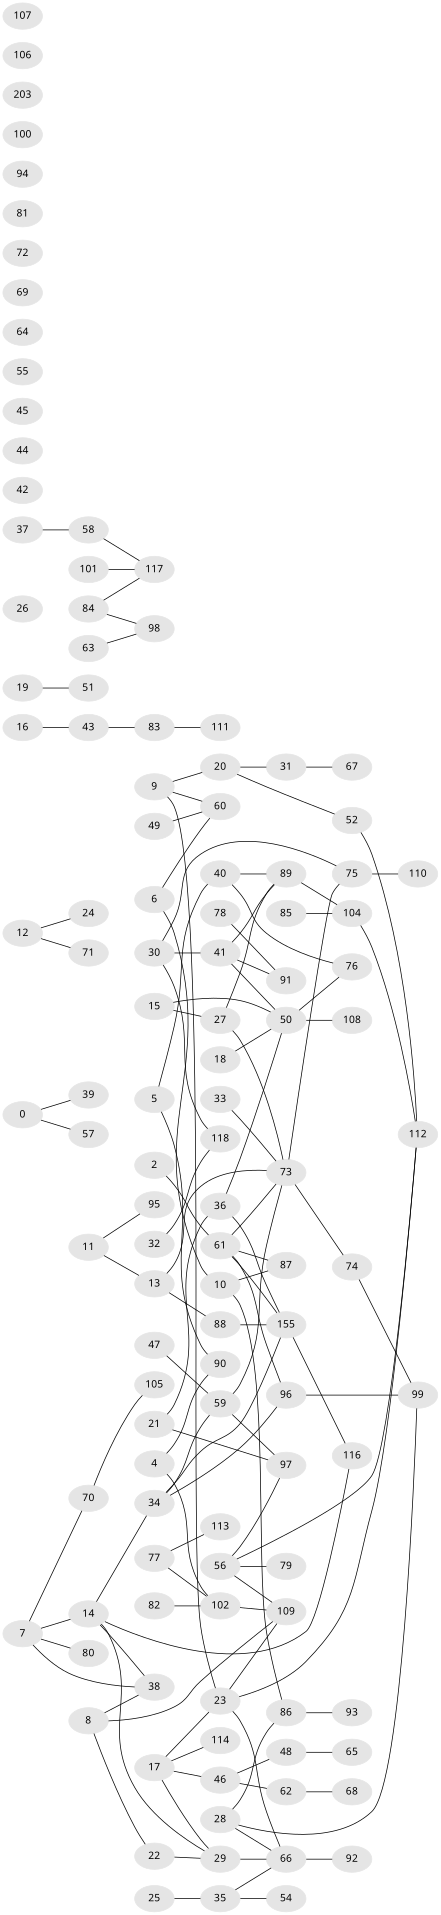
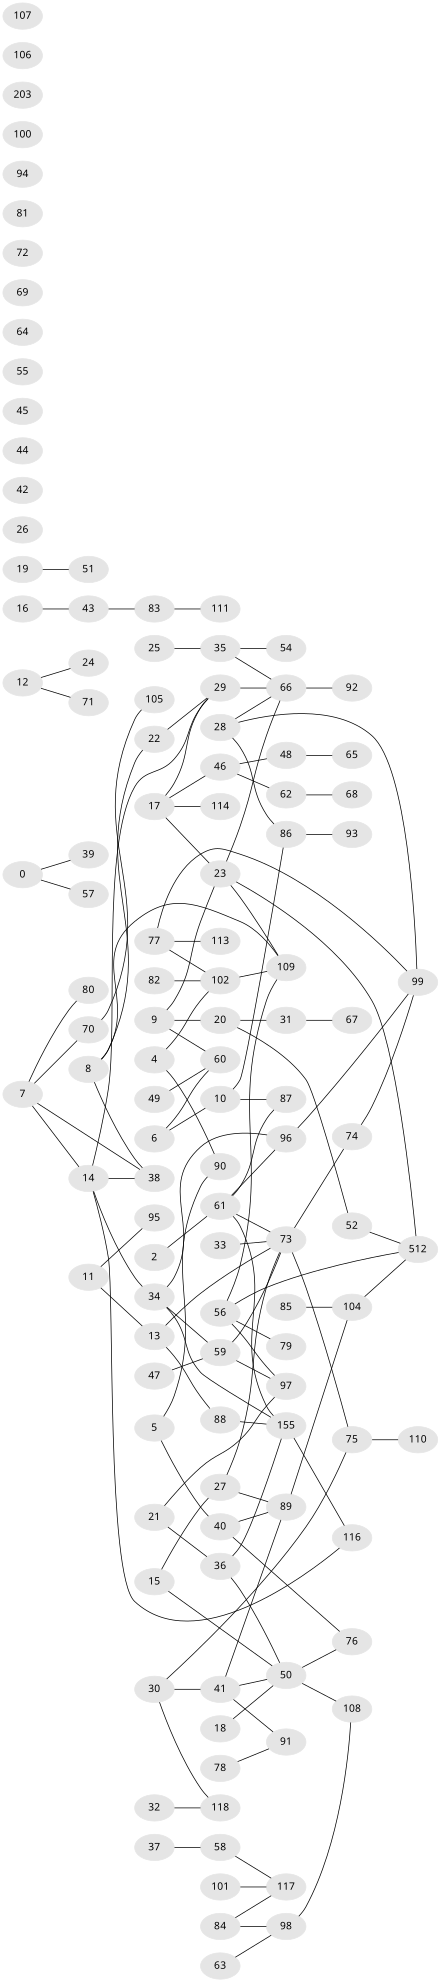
none -> (268, 865)
(418, 1135) -> (418, 1249)
none -> (336, 1823)
